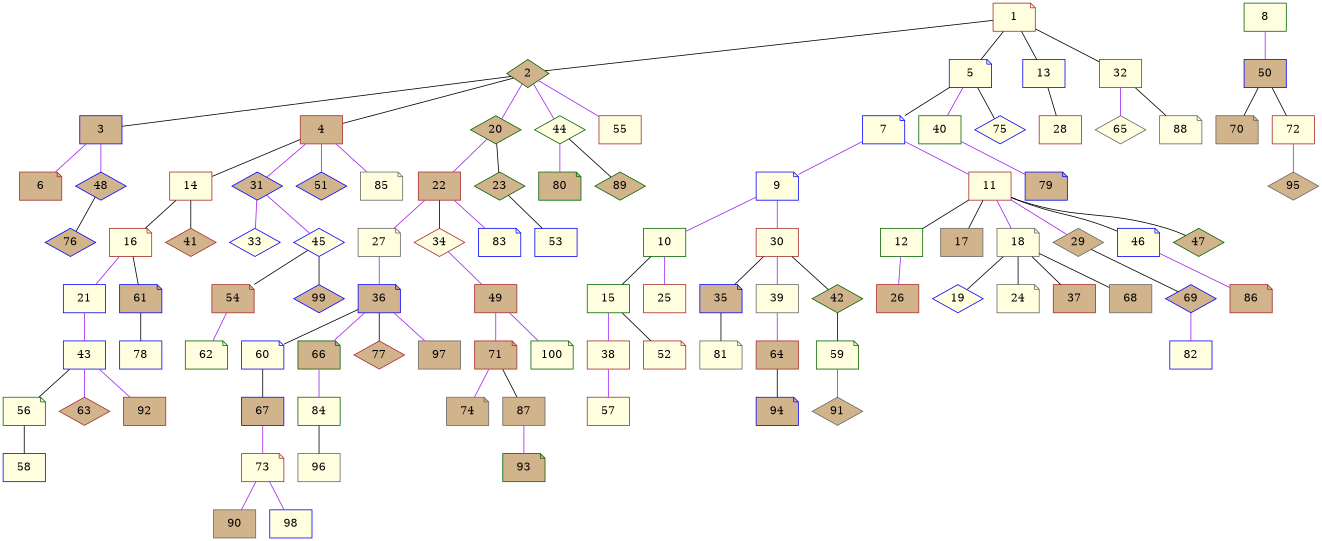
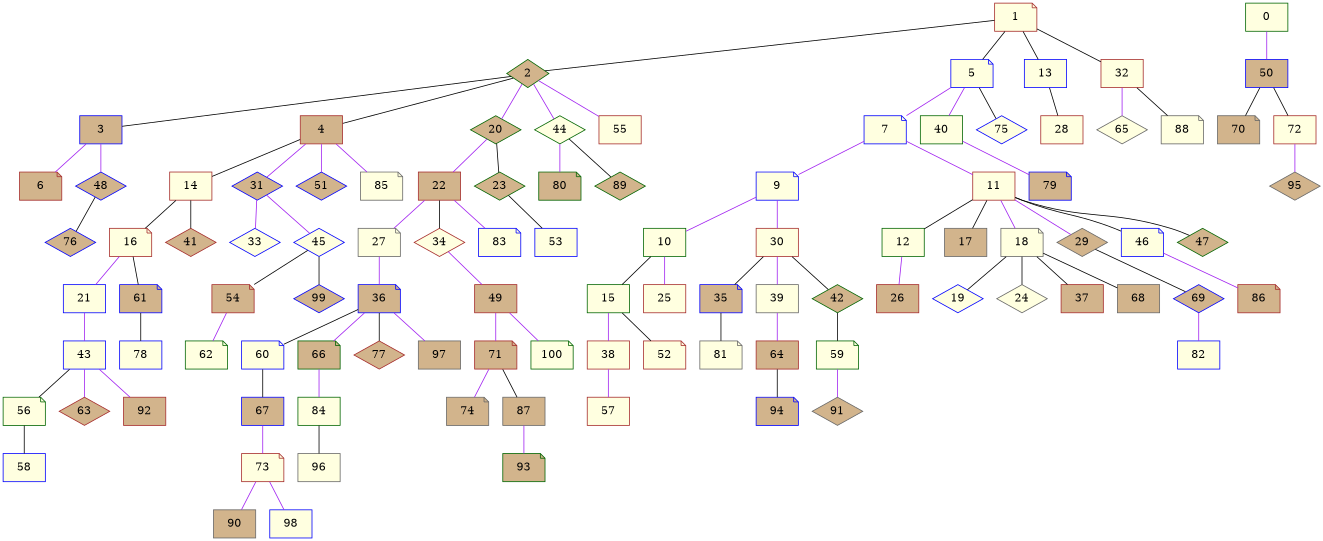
(1265, 17) -> (1267, 17)
(927, 102) -> (929, 102)
(1018, 299) -> (1022, 299)
